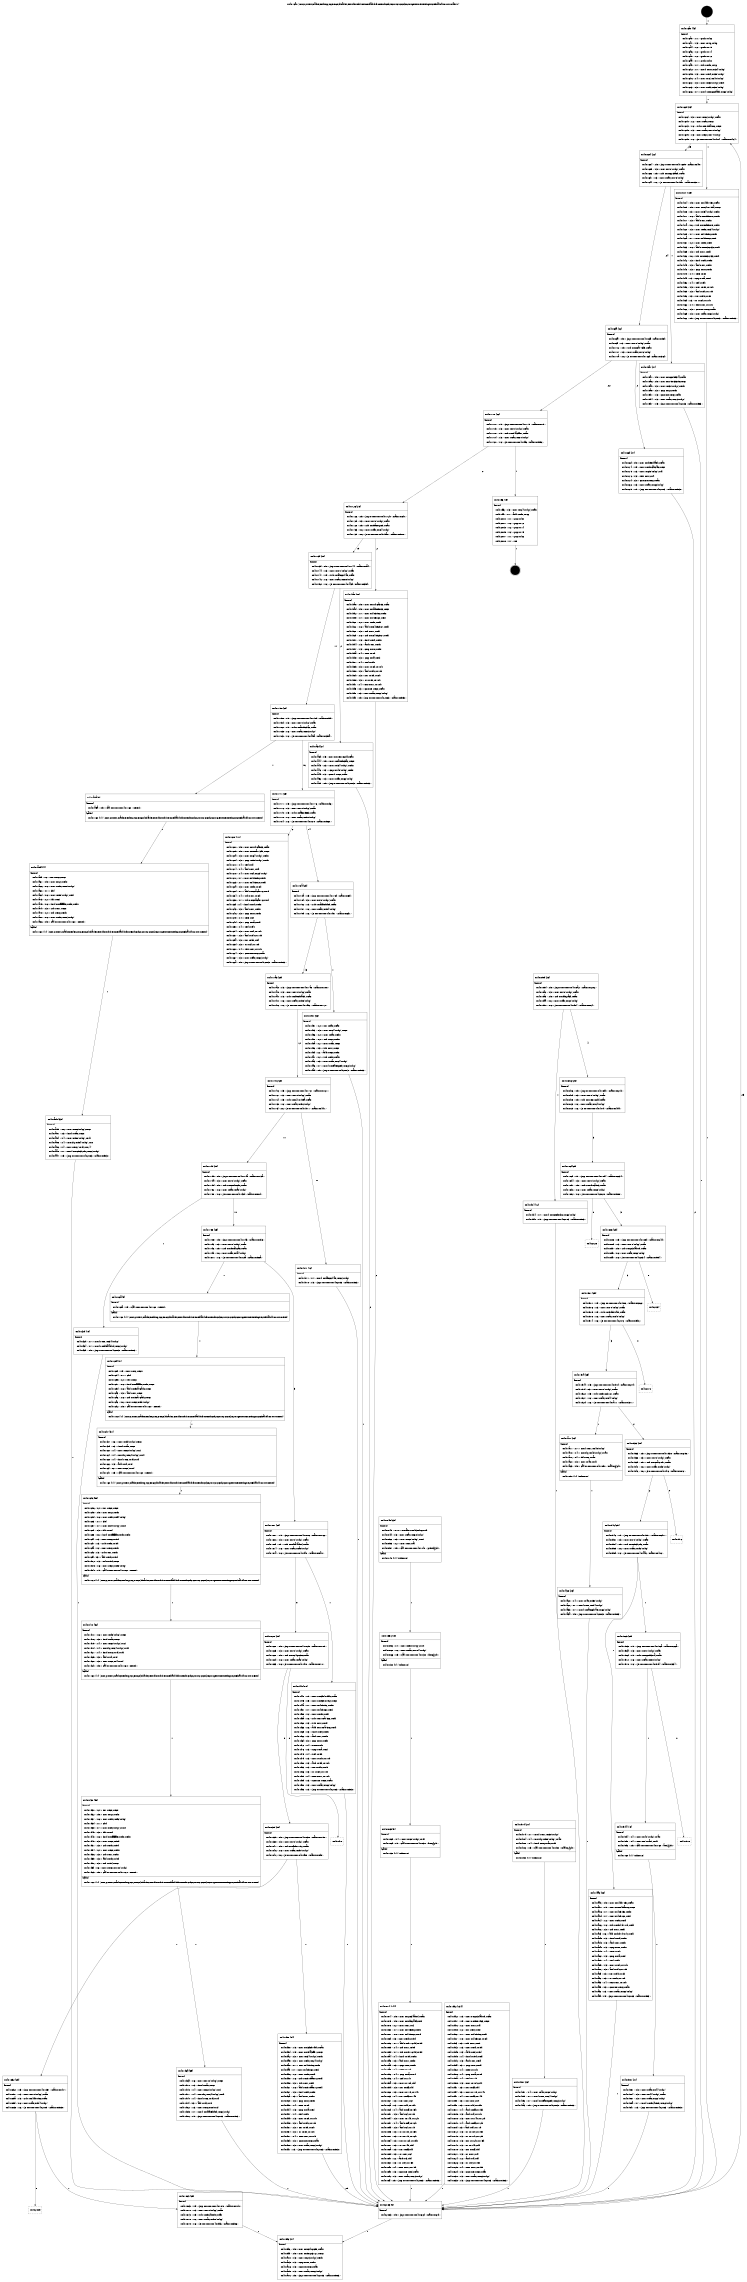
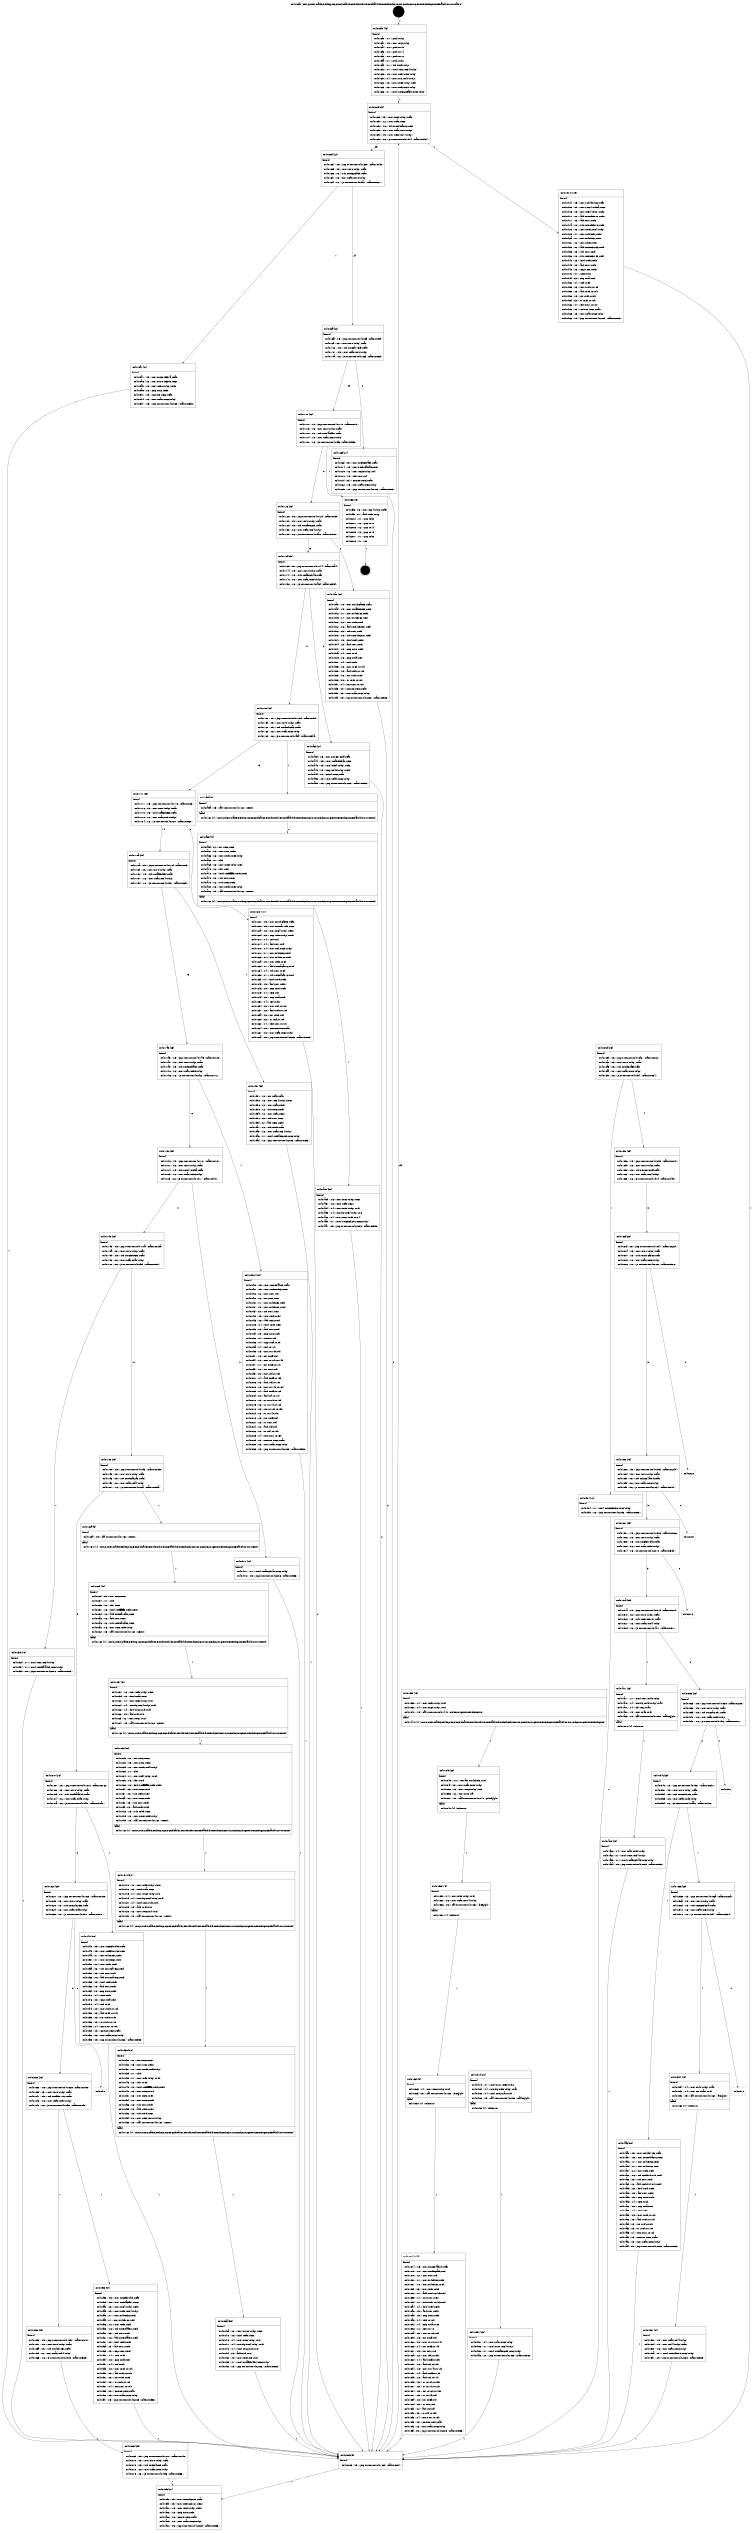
none -> (237, 1173)
none -> (504, 1708)
none -> (317, 1751)
(347, 2189) -> (158, 2439)
(35, 2210) -> none
